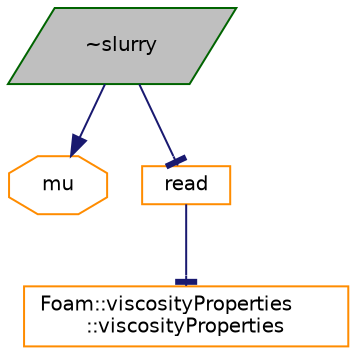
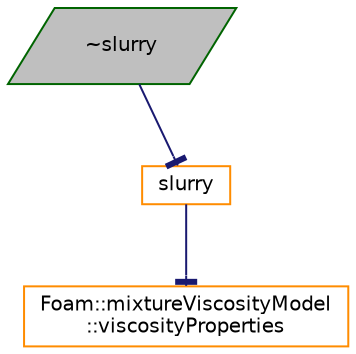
(58, 185) -> none
(186, 185) -> (186, 185)
(186, 316) -> (186, 316)
